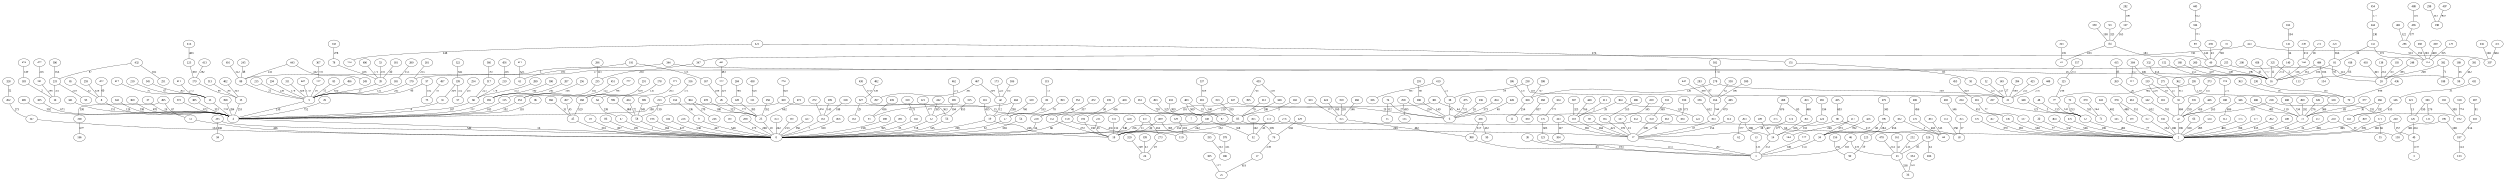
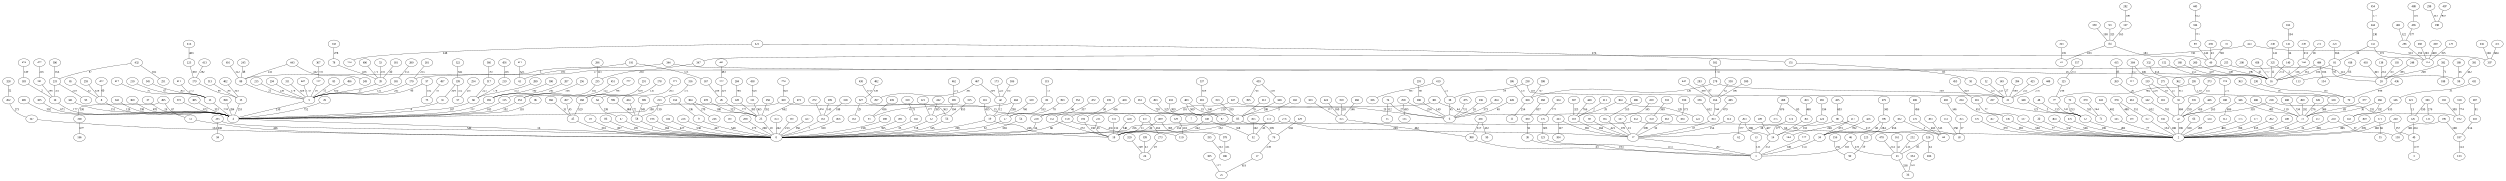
none -> (2273, 44)
none -> (757, 109)
none -> (143, 114)
none -> (1527, 128)
